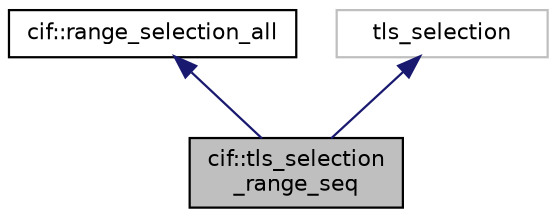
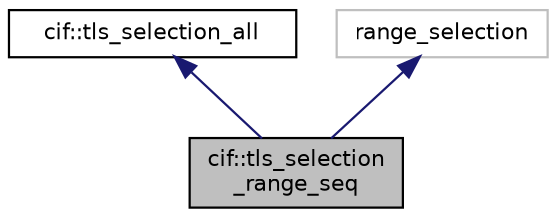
(153, 34) -> (153, 34)
(442, 34) -> (442, 34)
